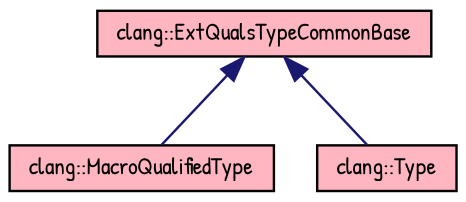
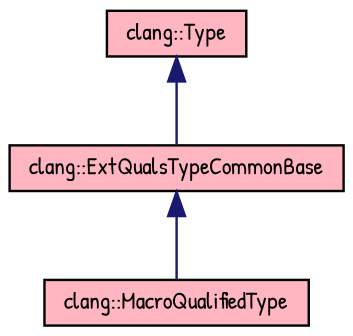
(334, 110) -> (177, 113)
